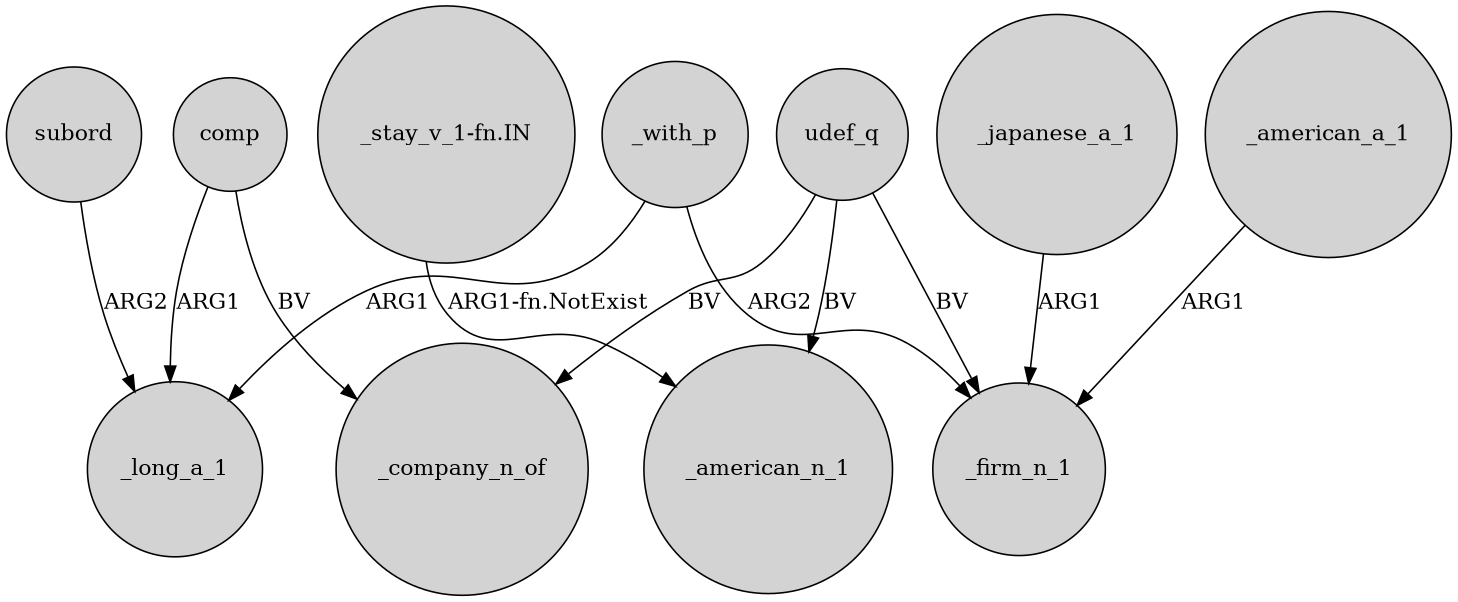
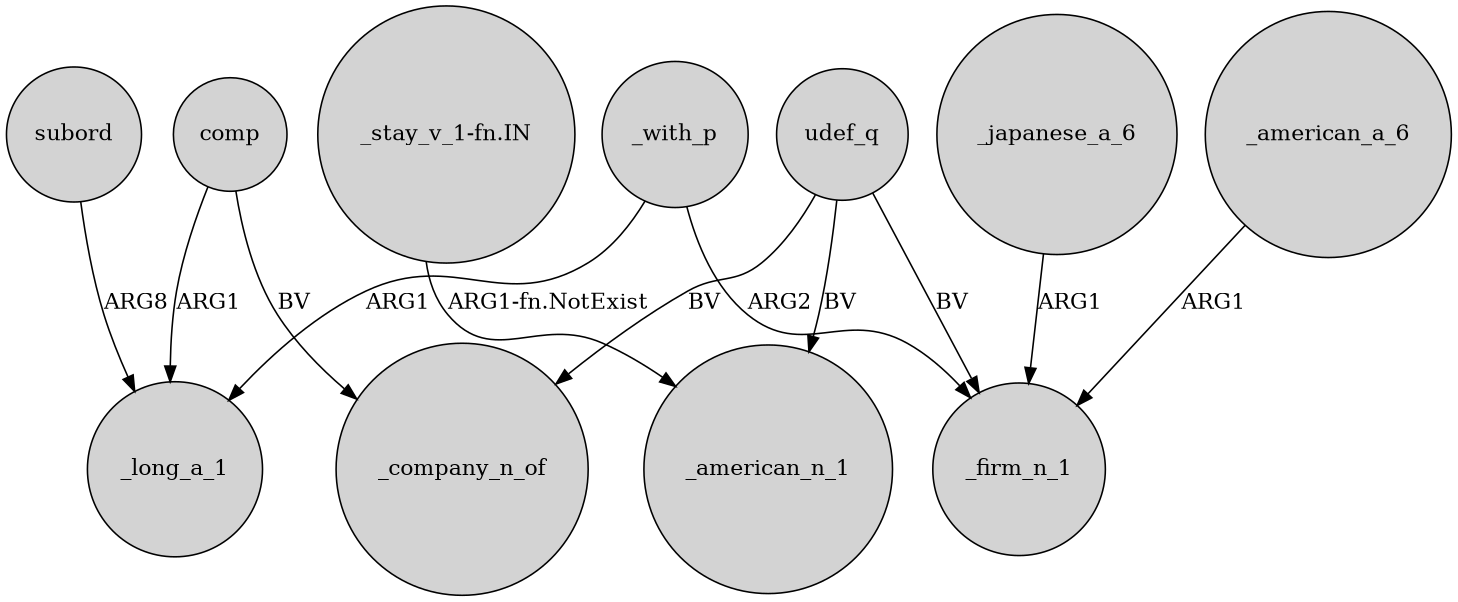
(1057, 134) -> (1057, 134)
(1328, 134) -> (1328, 134)
(136, 303) -> (136, 303)
